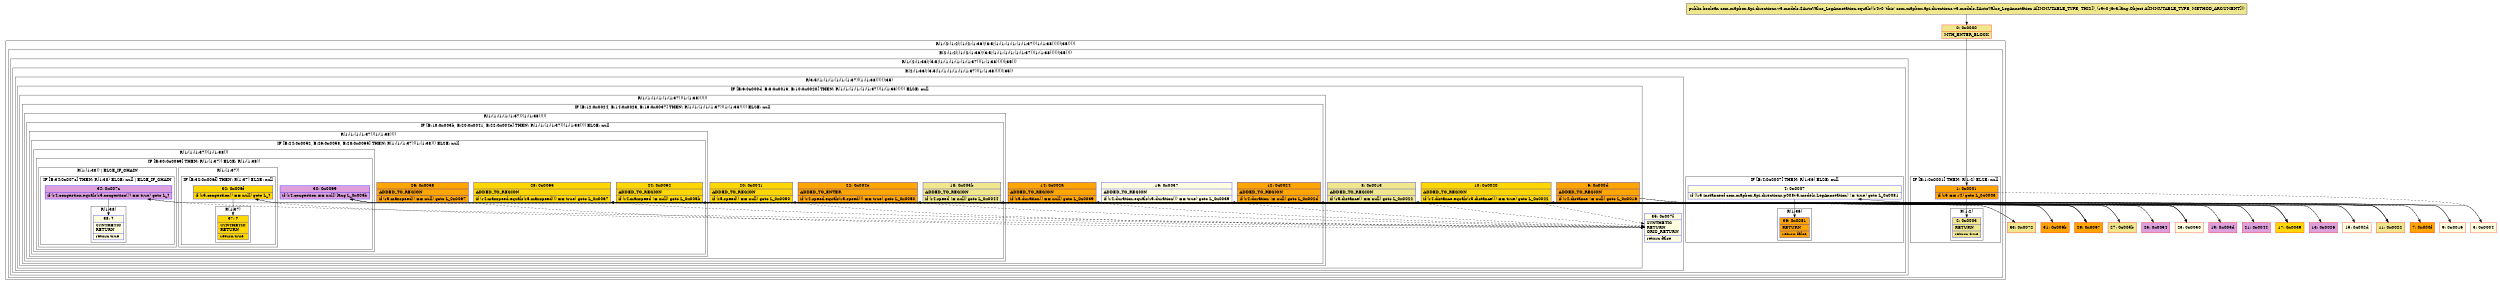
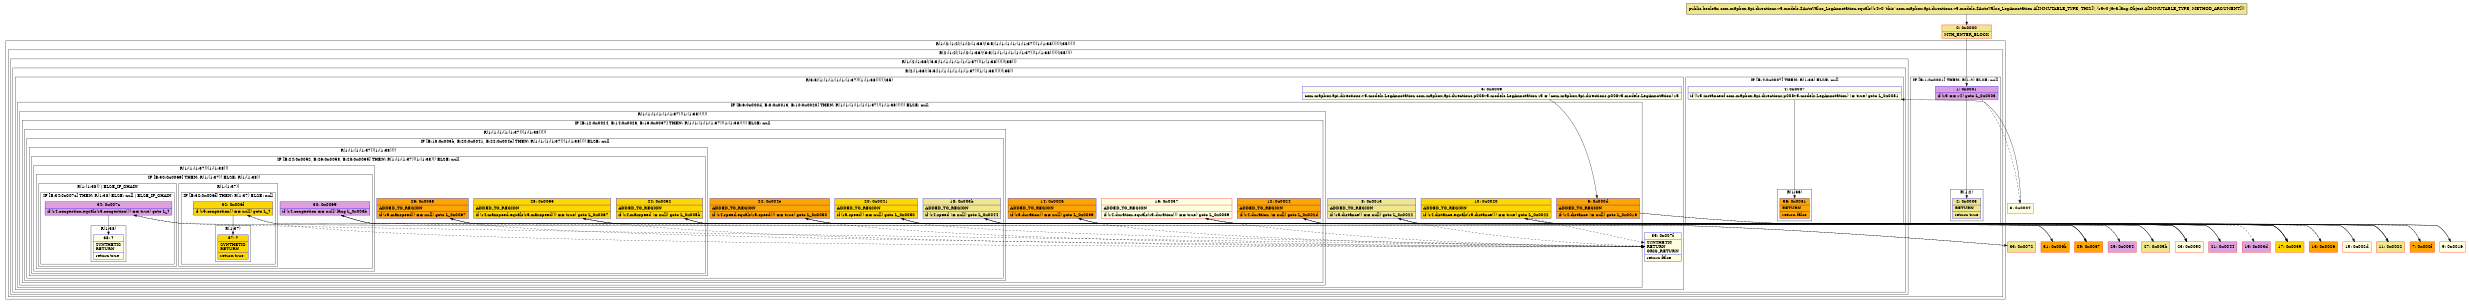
none -> (1492, 93)
(821, 192) -> (734, 208)
(1167, 192) -> (1167, 208)
(1967, 192) -> (1967, 93)
(1387, 203) -> (1290, 224)
(1512, 203) -> (1599, 223)
(2323, 228) -> (2323, 247)
